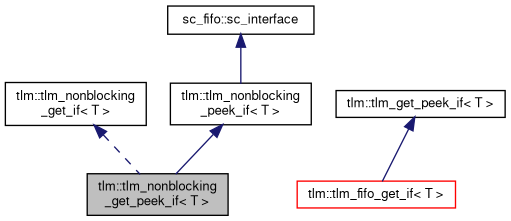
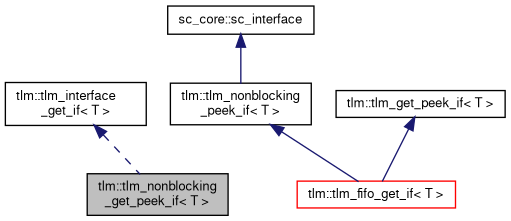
(241, 20) -> (241, 20)
(76, 104) -> (76, 104)
(195, 154) -> (320, 157)
